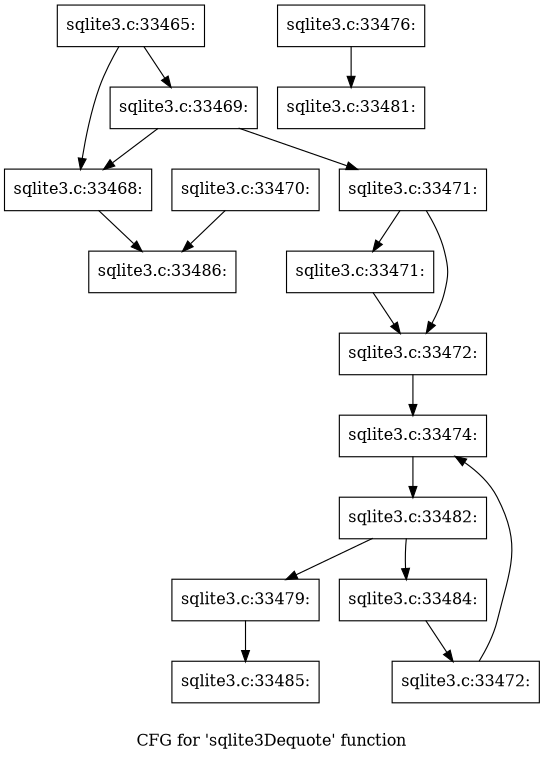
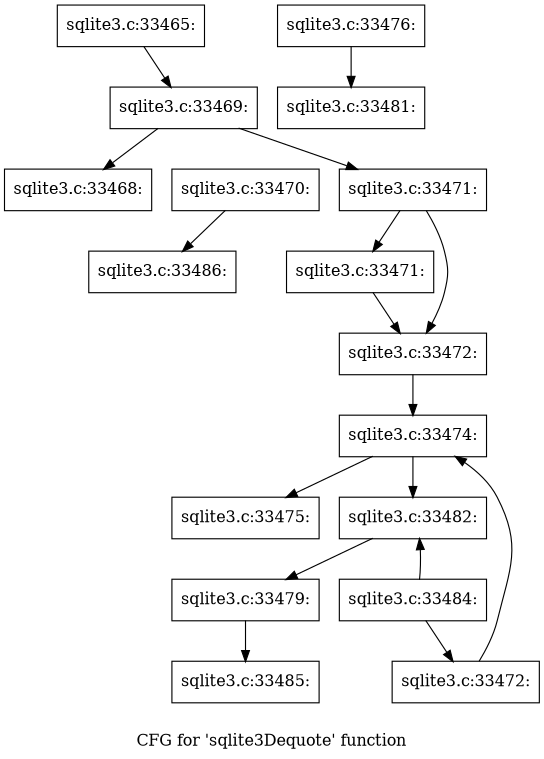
(95, 101) -> none
(116, 227) -> none
none -> (246, 518)
(405, 553) -> (420, 565)
